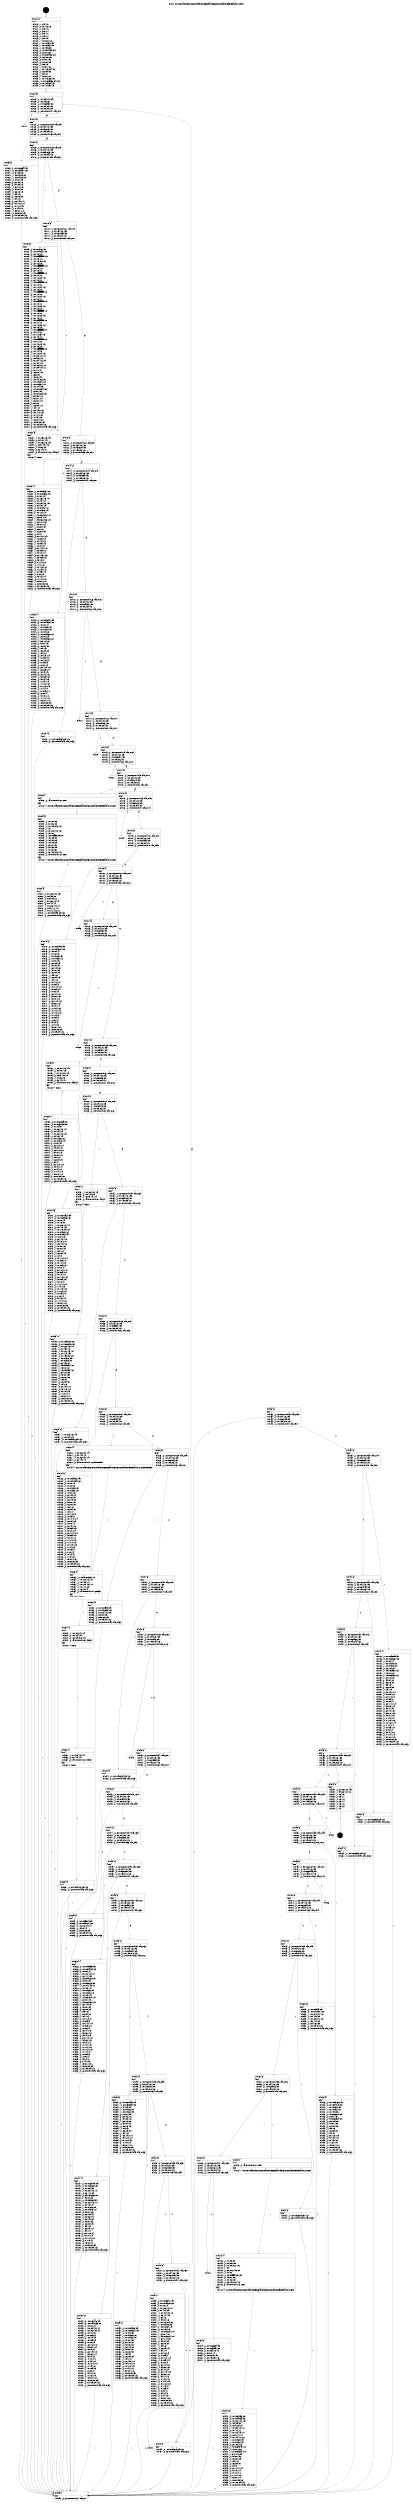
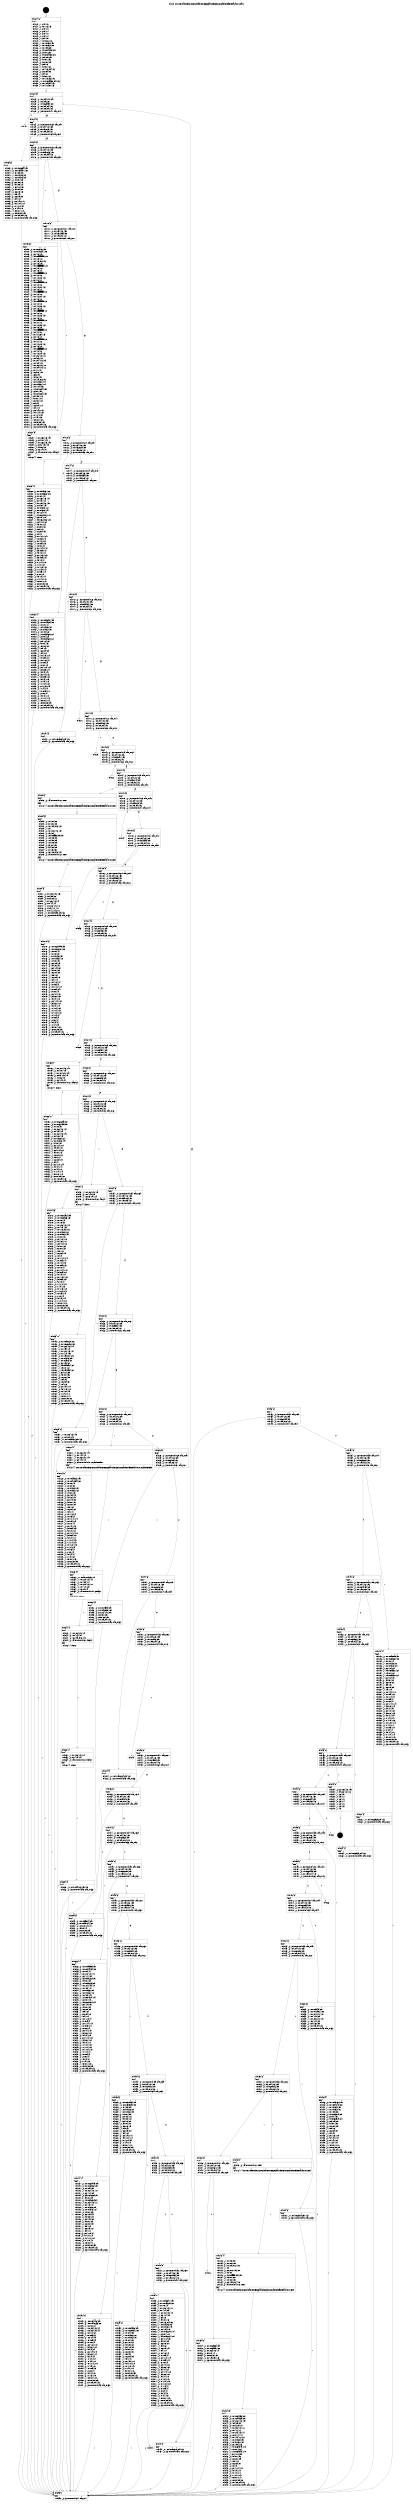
(117, 962) -> (101, 988)
(161, 1521) -> (177, 1522)
(153, 1697) -> none
